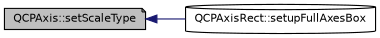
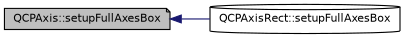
(75, 19) -> (87, 19)
